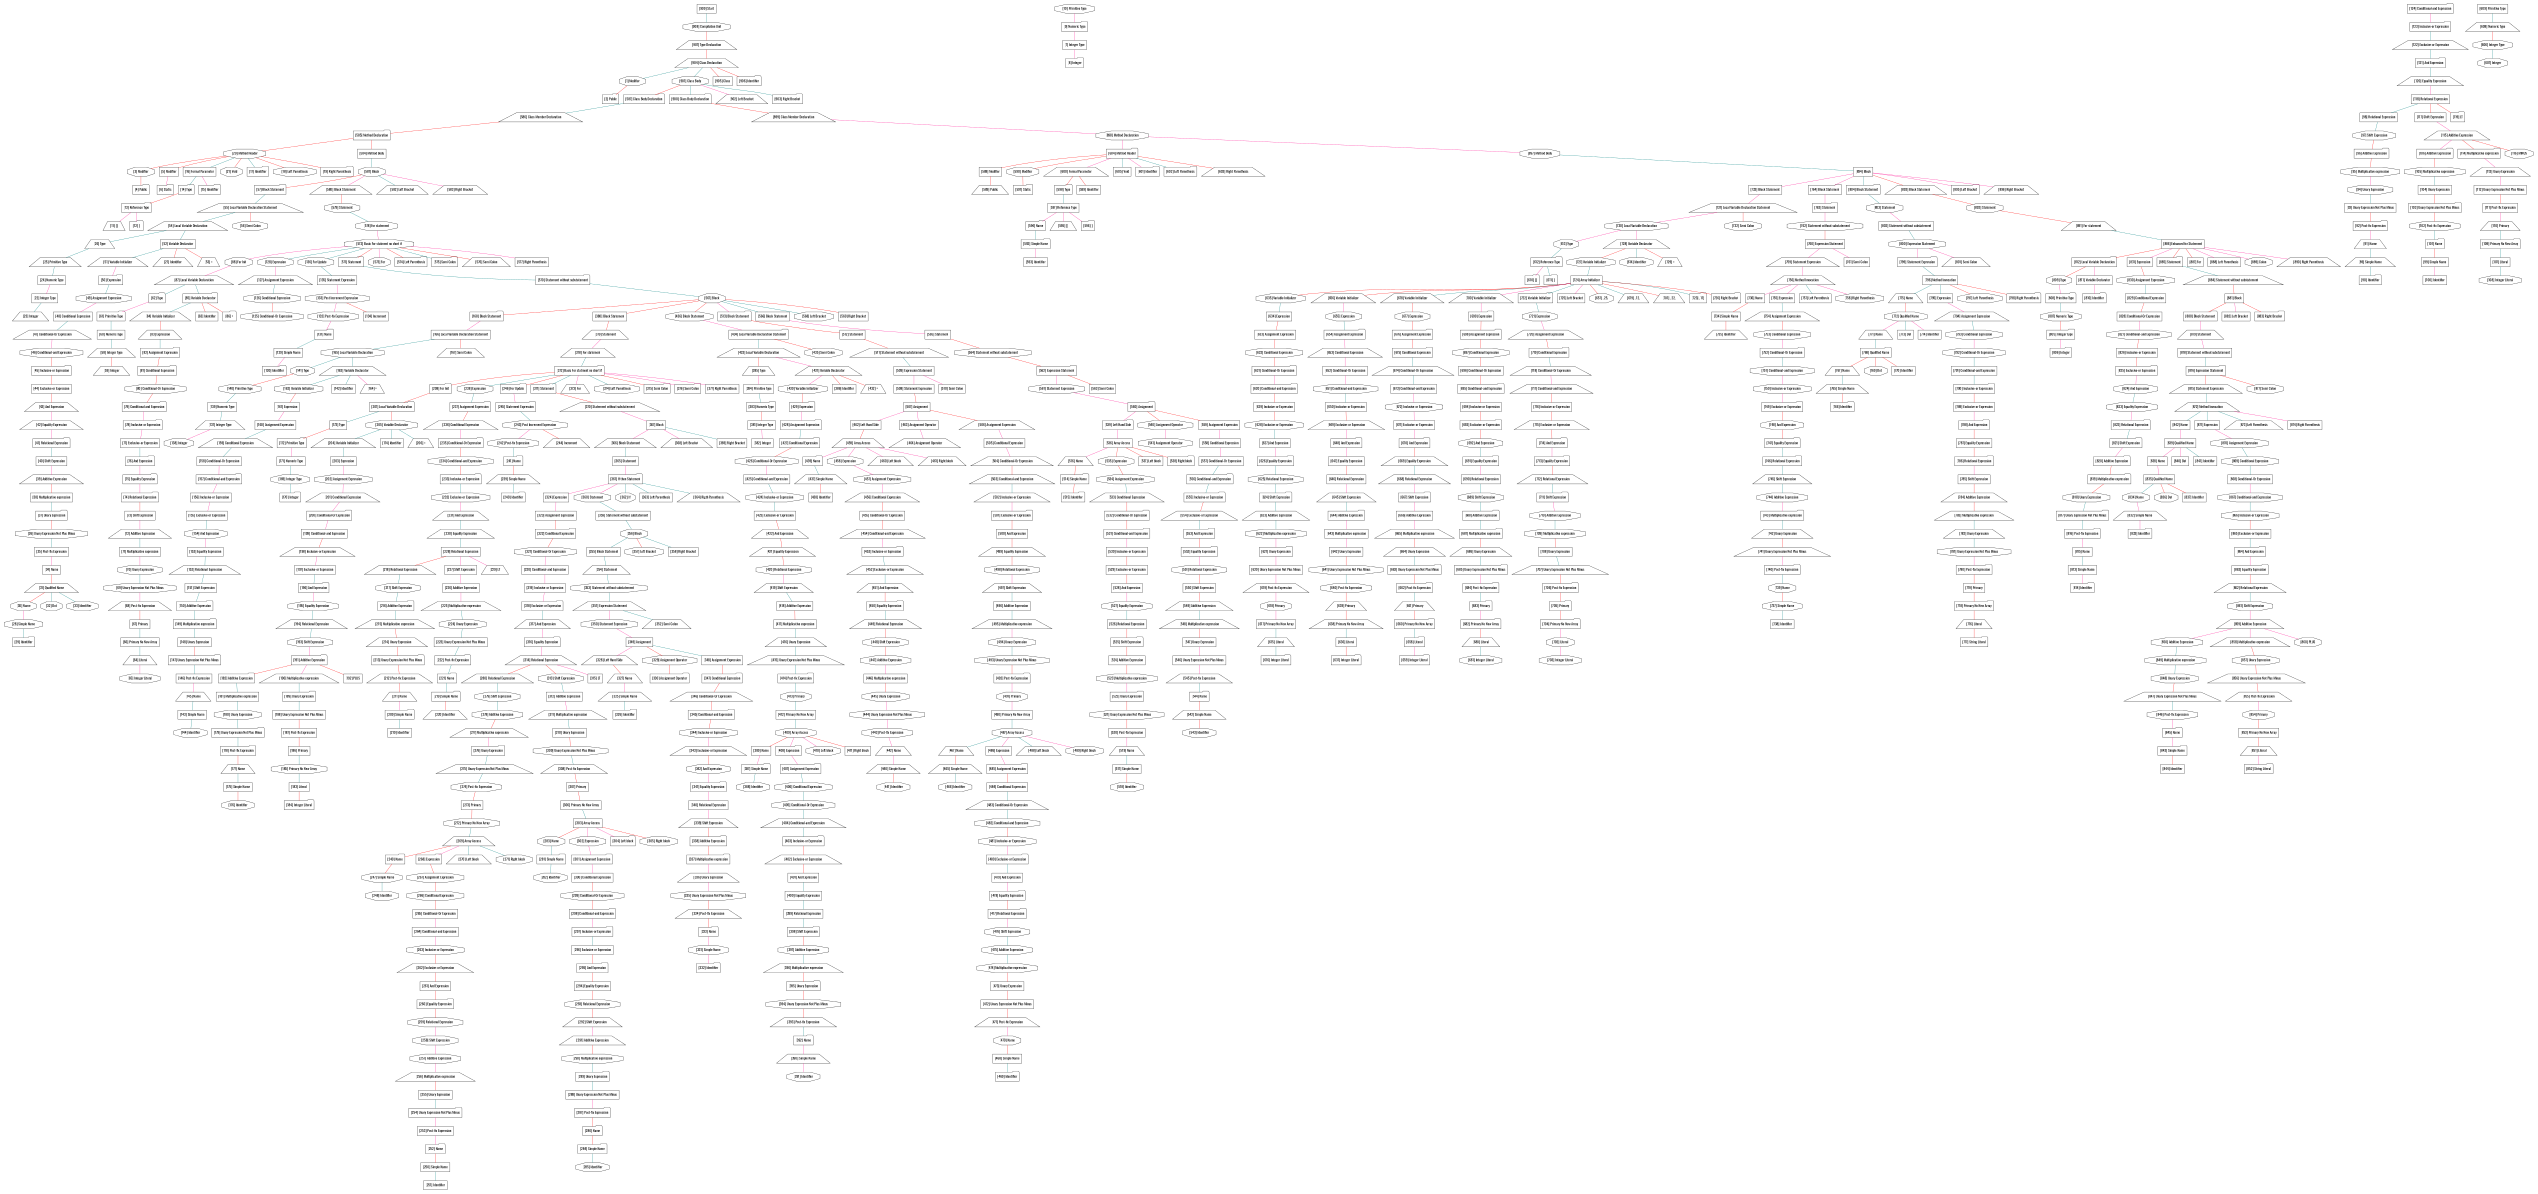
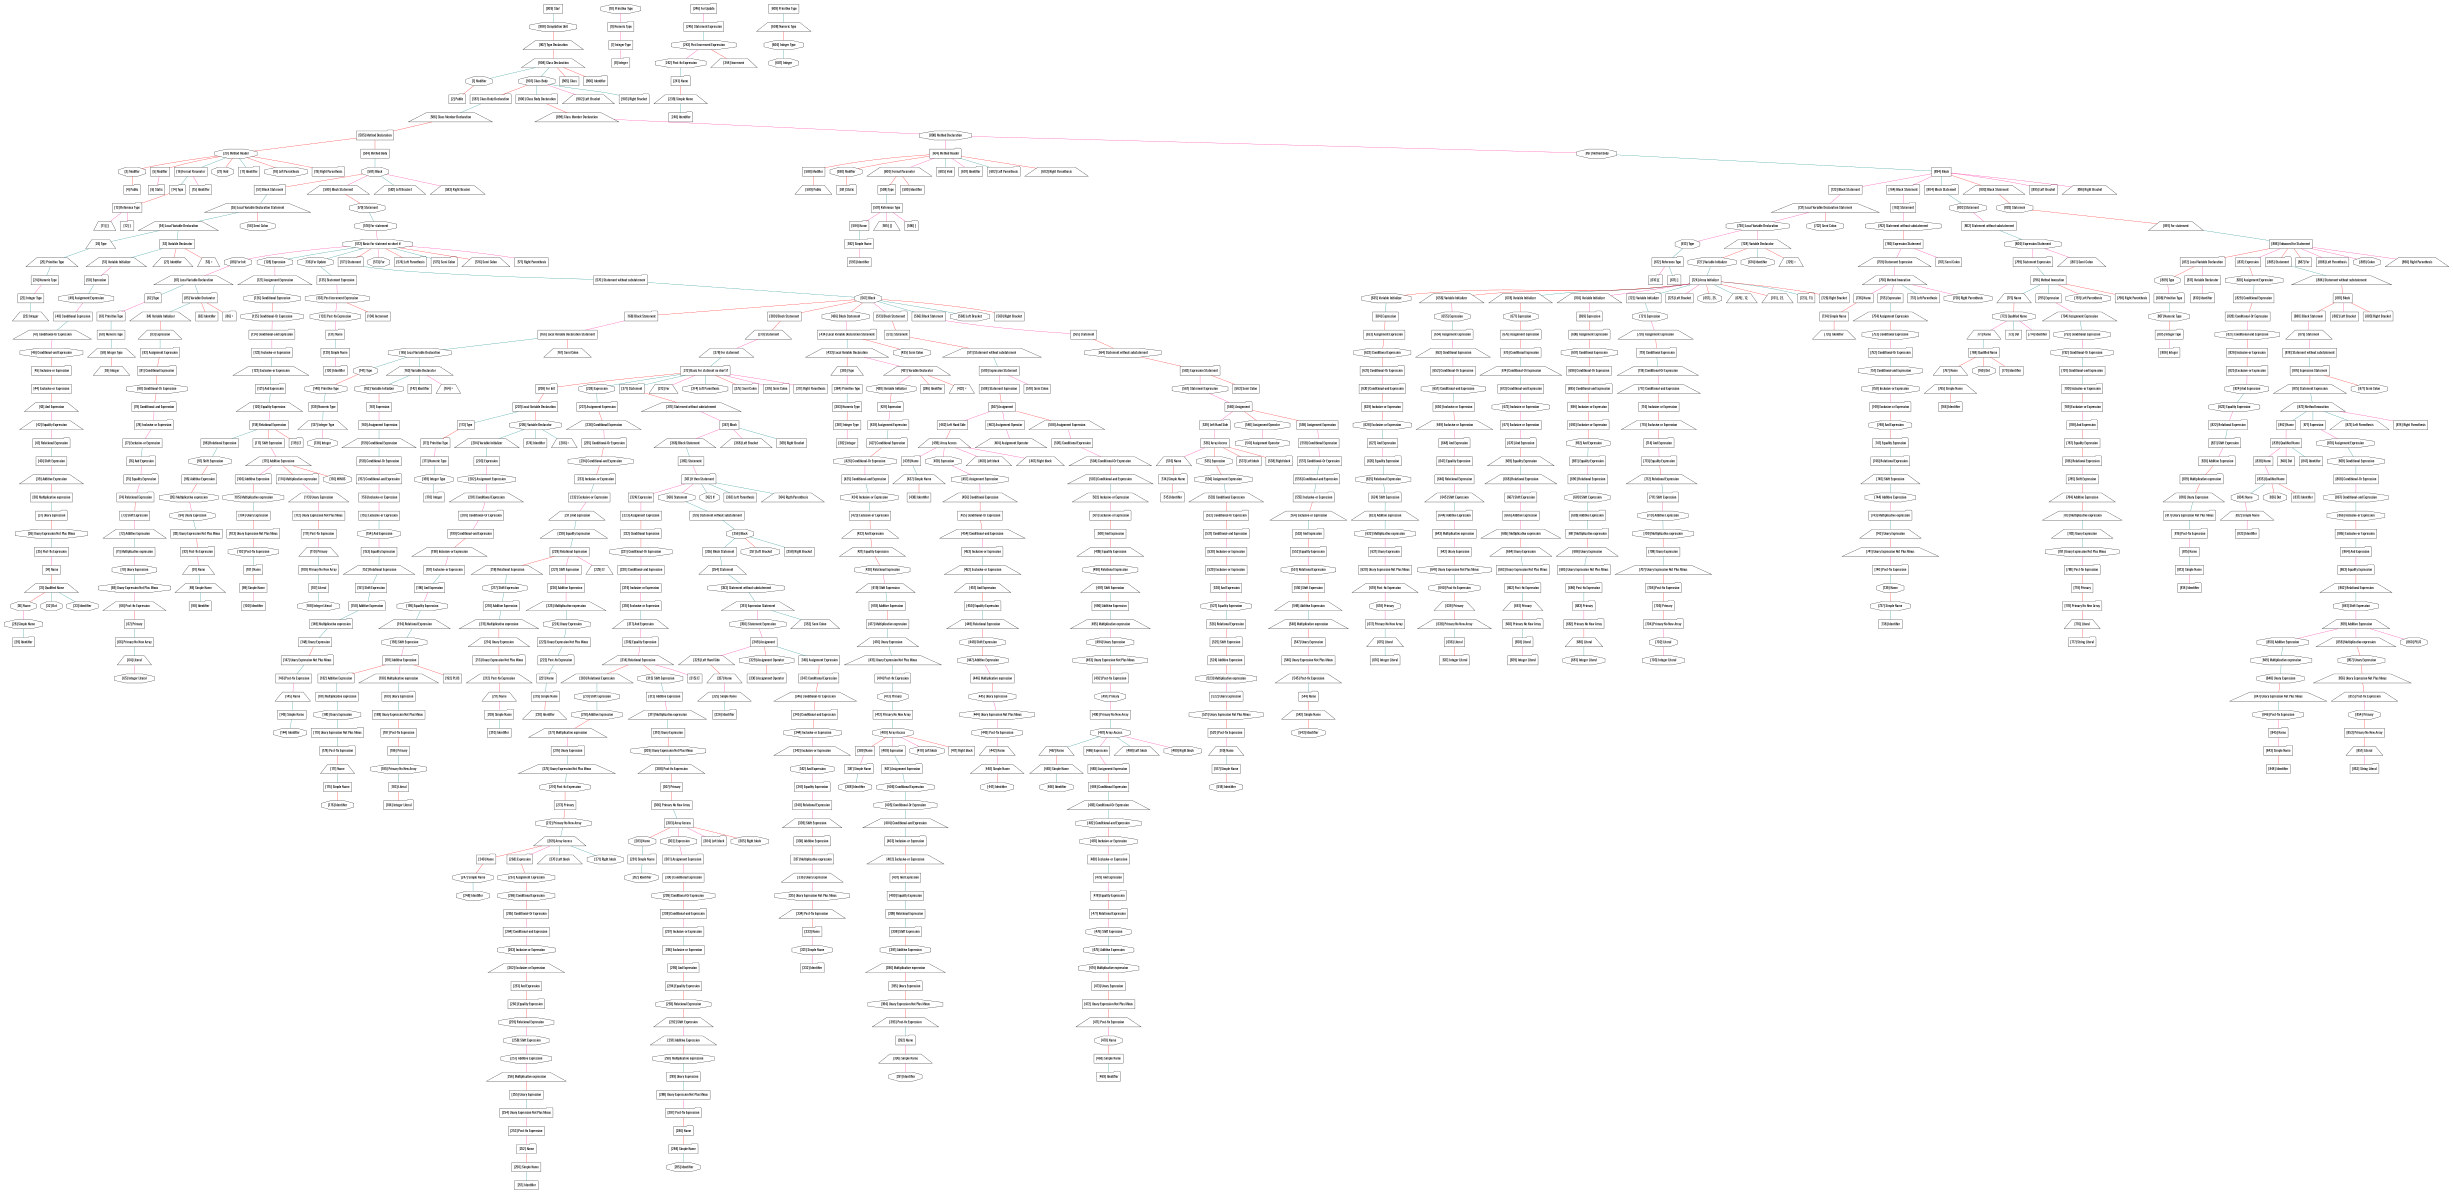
none -> (272, 326)
(545, 380) -> none
(461, 497) -> (589, 497)
(2086, 497) -> (2194, 497)
(795, 760) -> (897, 760)
